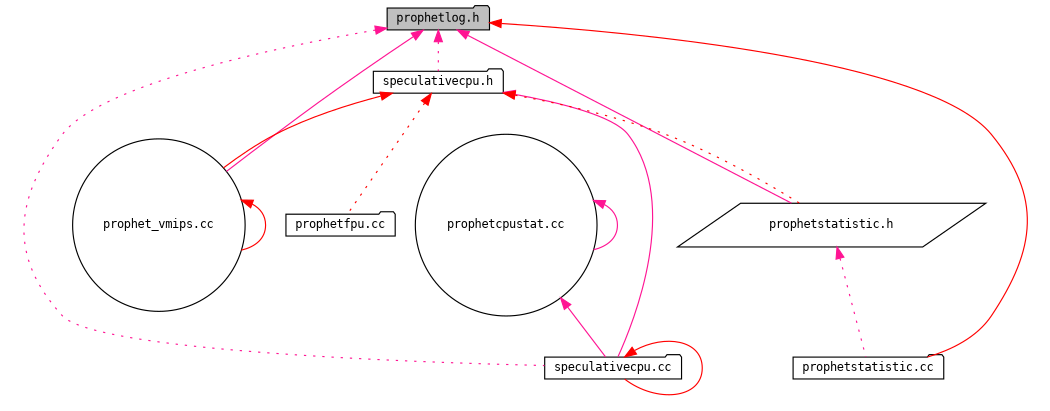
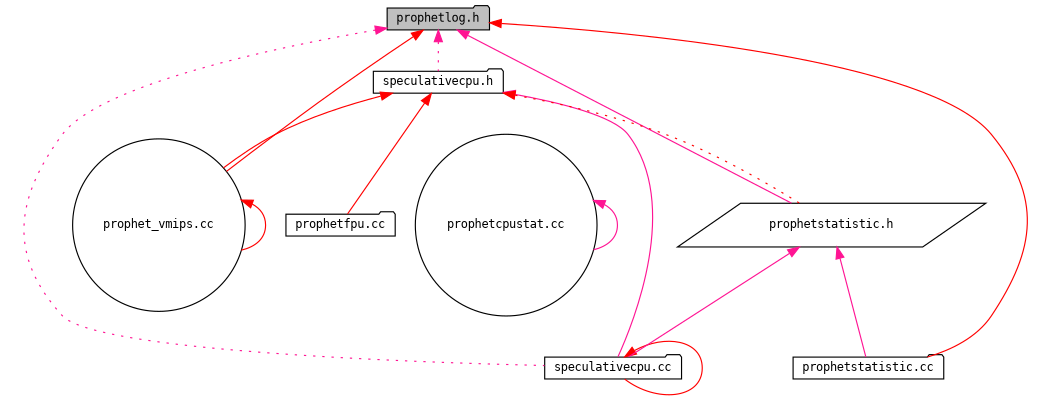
(319, 102) -> (319, 102)
(386, 158) -> (386, 158)
(853, 308) -> (853, 308)
(587, 332) -> (709, 305)
